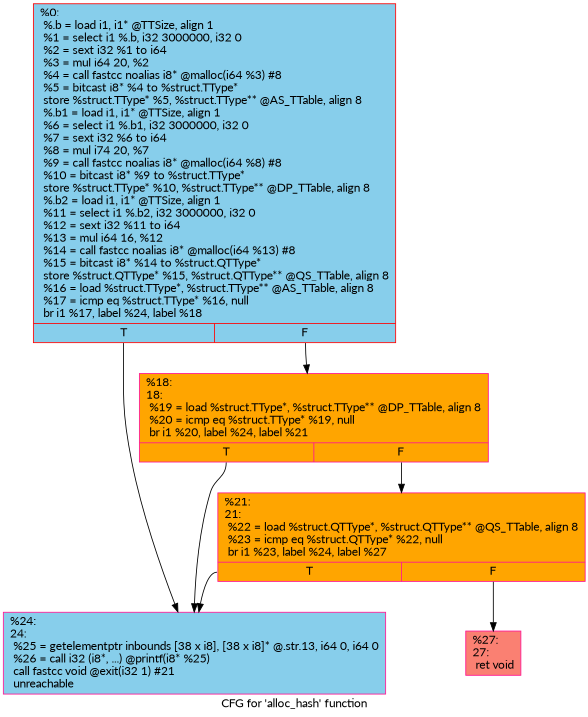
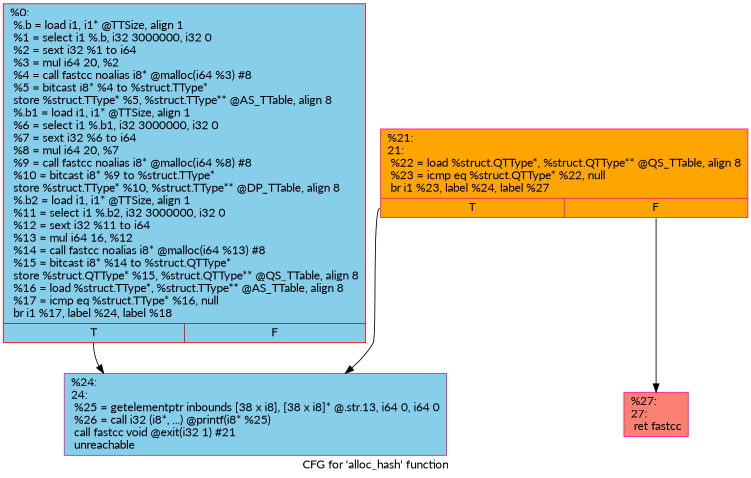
(95, 151) -> (65, 151)
(314, 418) -> none
(493, 665) -> (656, 427)
